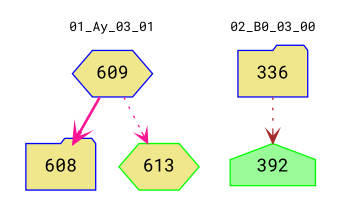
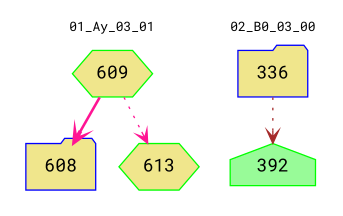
(112, 74) -> (112, 74)
